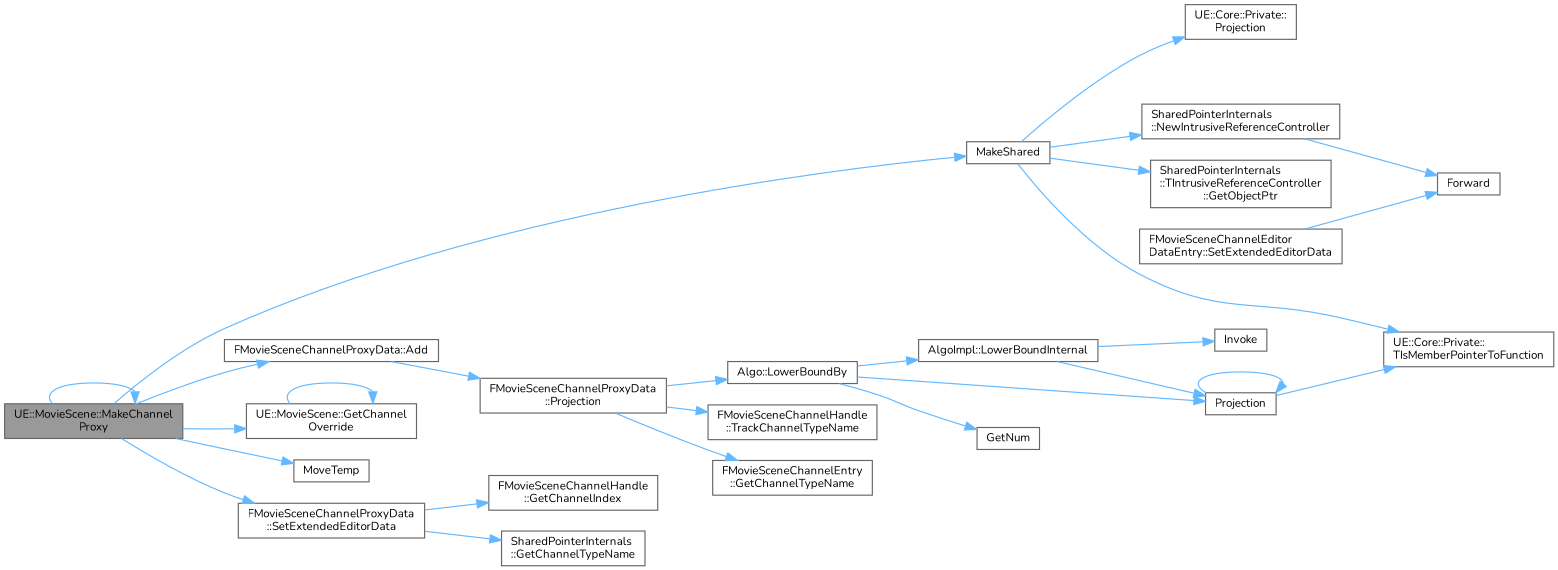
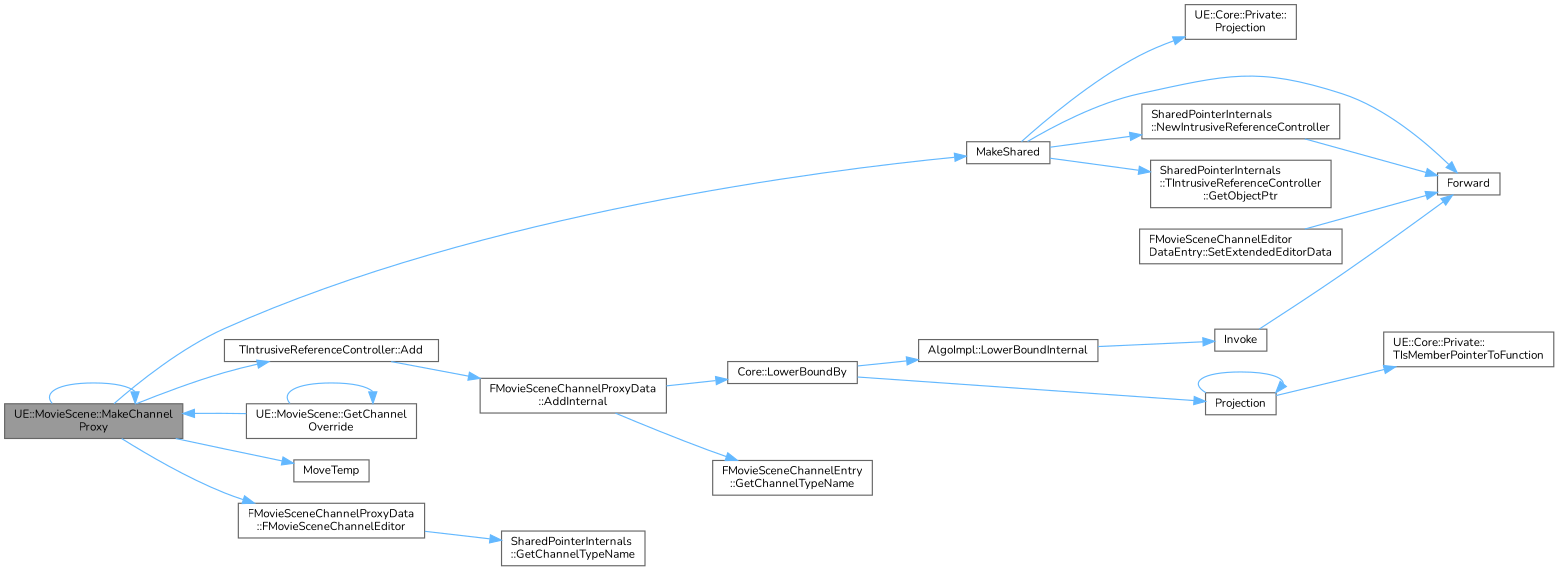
none -> (1352, 267)
(1181, 292) -> (1244, 76)
(331, 351) -> (331, 351)
(793, 373) -> (793, 373)
(1125, 377) -> none
(573, 396) -> (573, 396)
(793, 422) -> none
(209, 429) -> (220, 413)
(1008, 438) -> none
(573, 493) -> none
(331, 521) -> (331, 521)
